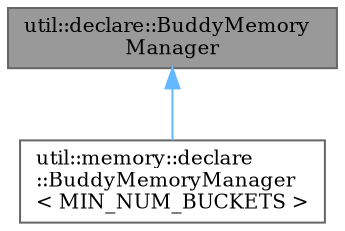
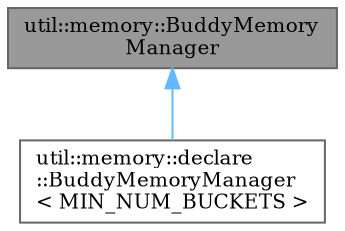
(172, 38) -> (172, 38)
